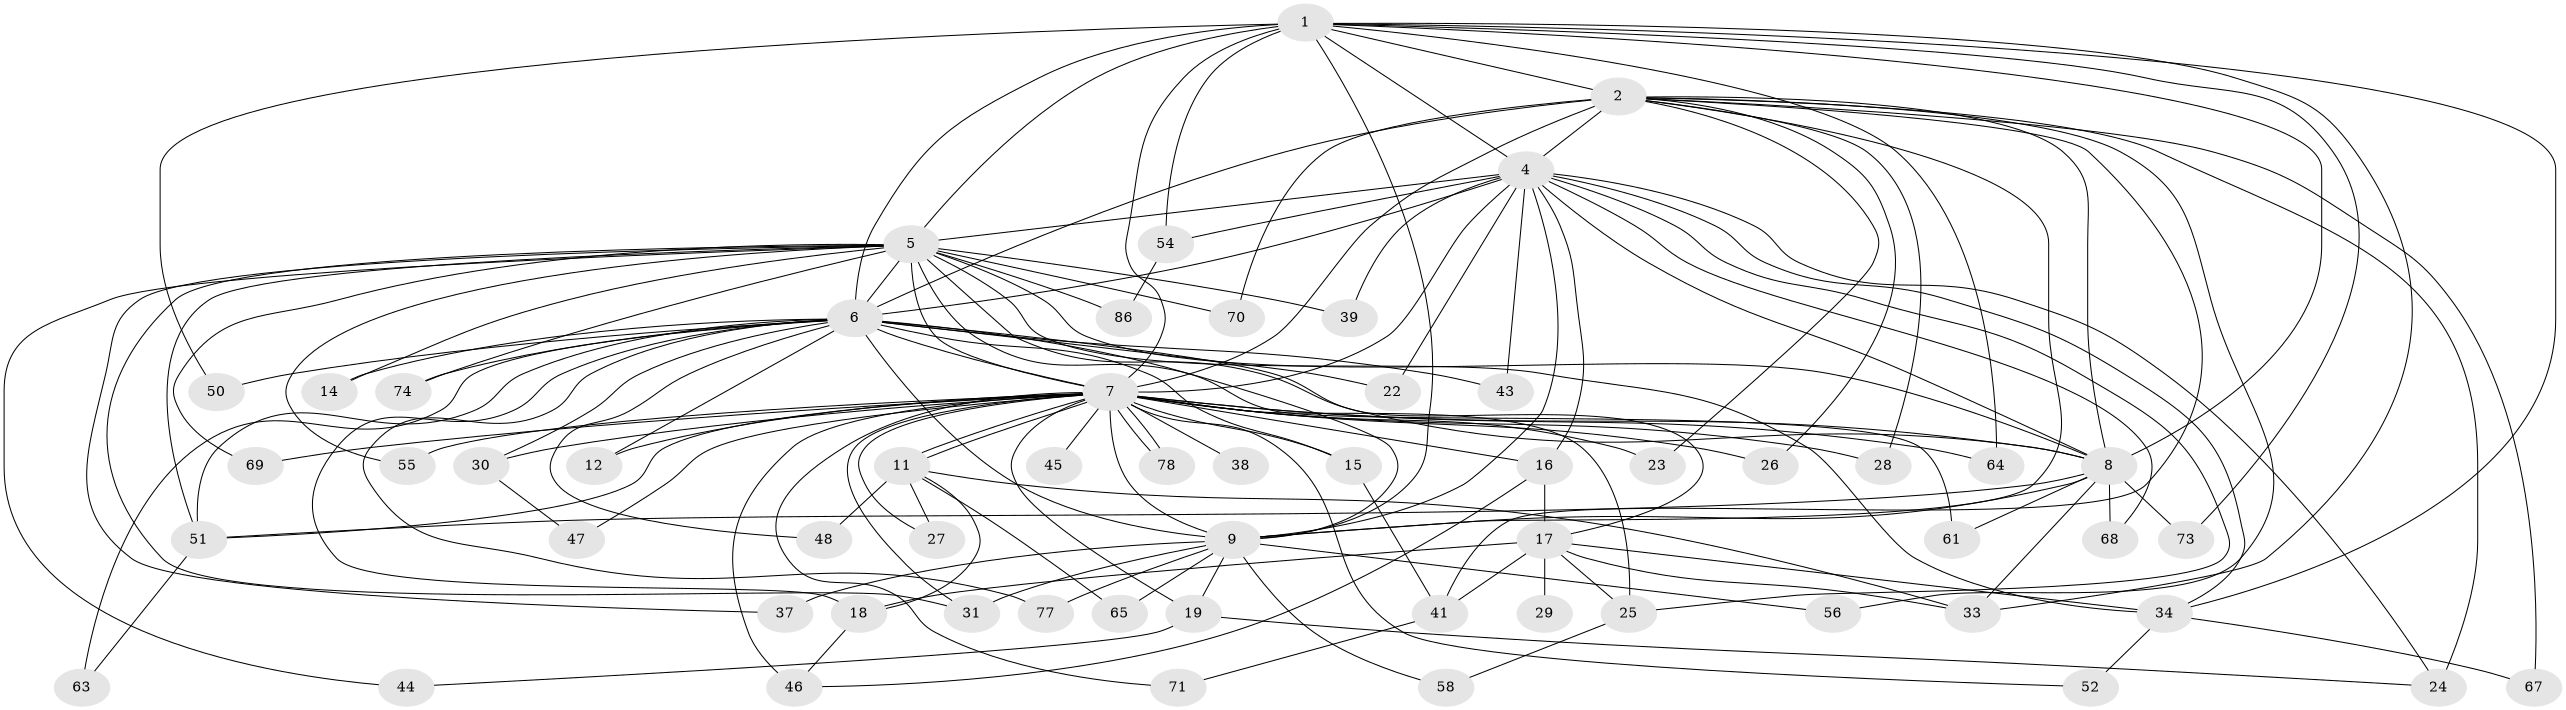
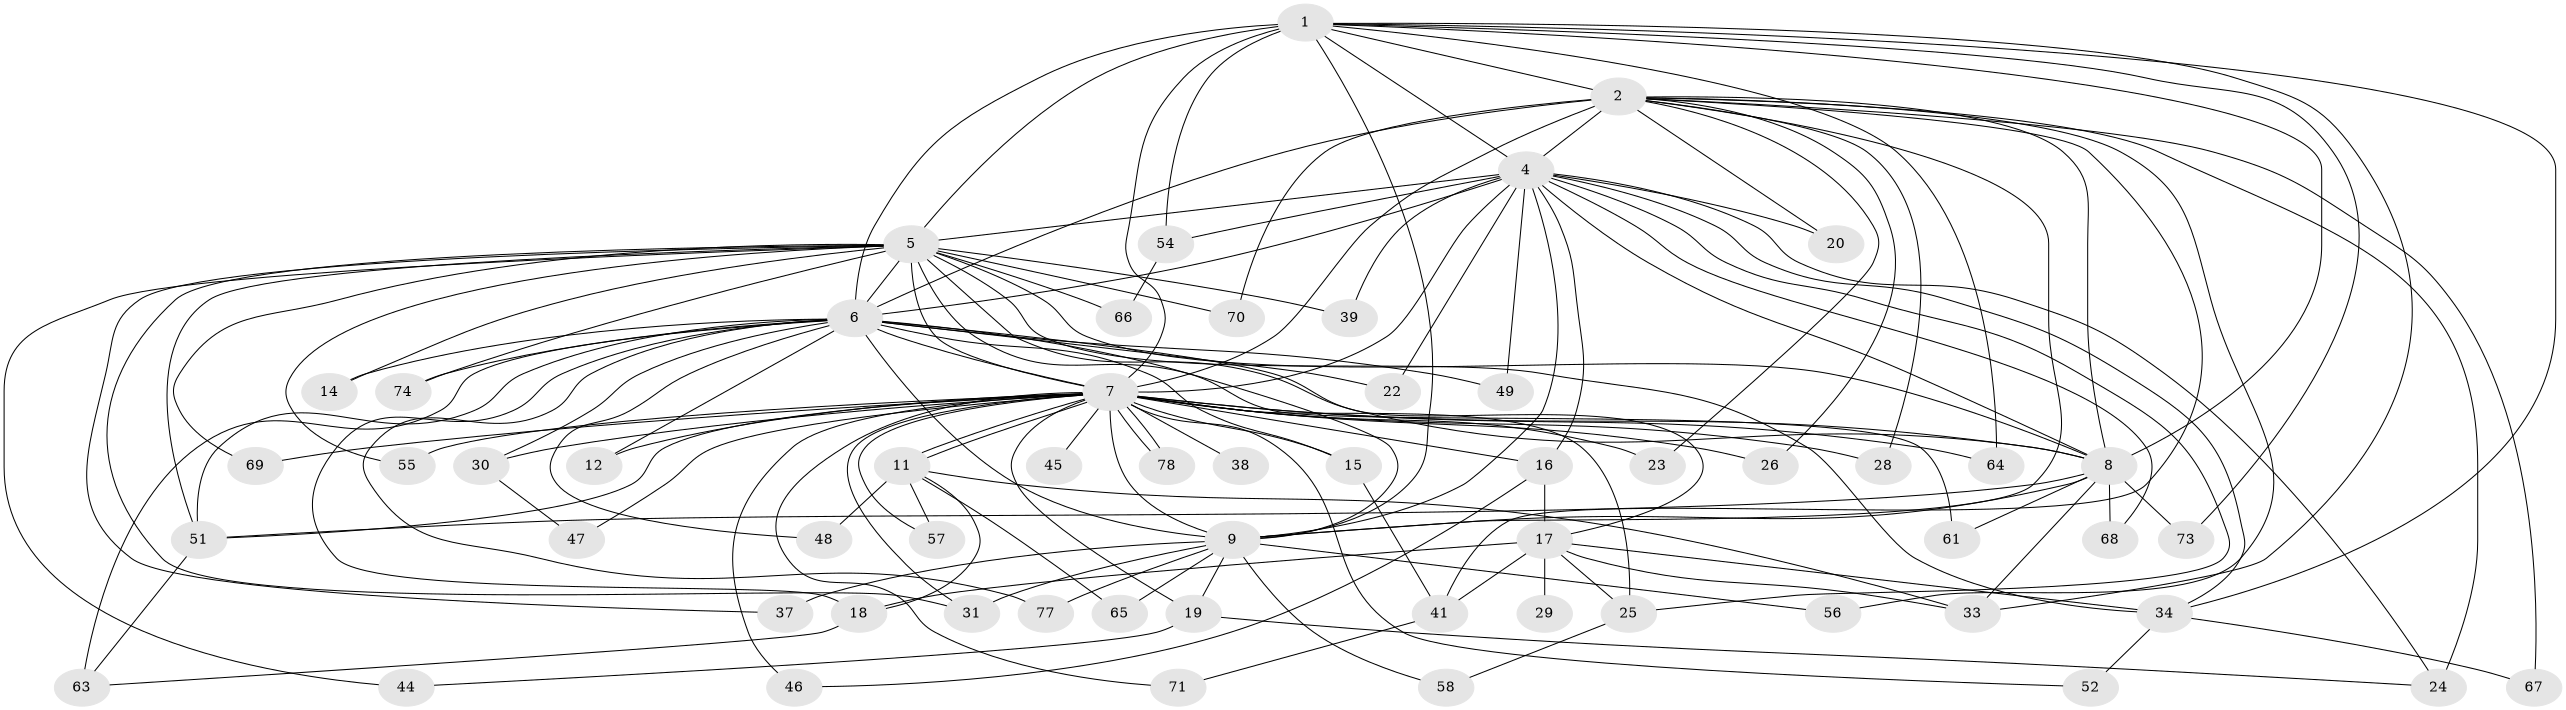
none -> (1836, 244)
(1124, 318) -> (1124, 318)
(217, 392) -> none
(1506, 392) -> (1506, 392)
(937, 540) -> (937, 540)
(827, 651) -> (475, 661)
